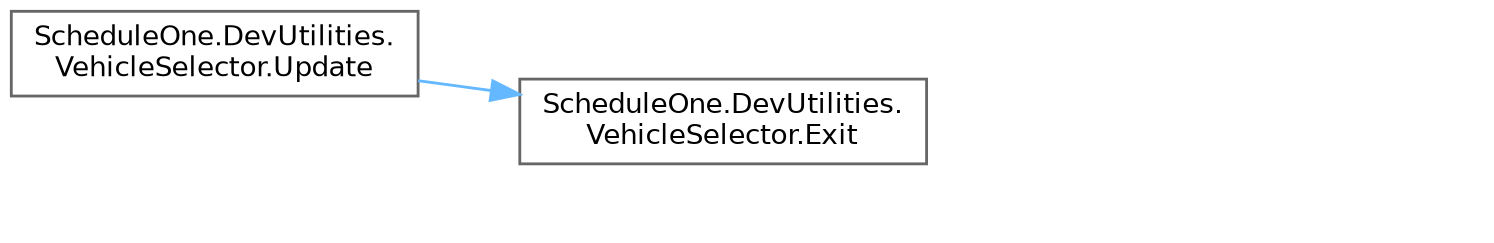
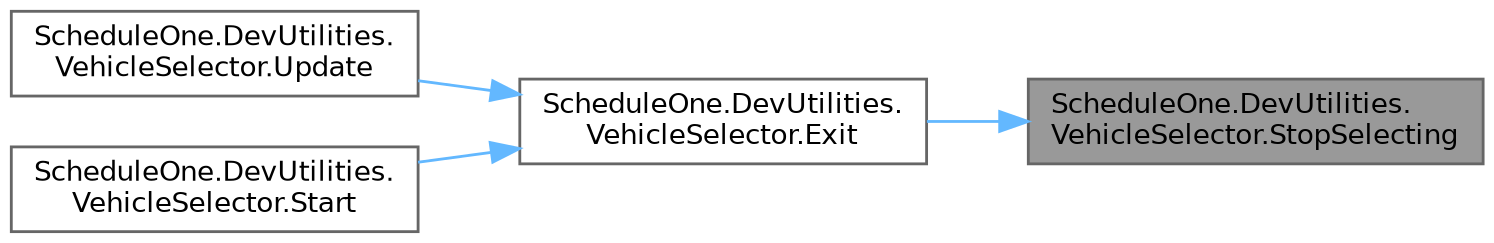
none -> (1256, 121)
none -> (215, 189)
